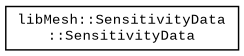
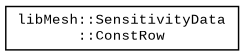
(122, 28) -> (122, 28)
